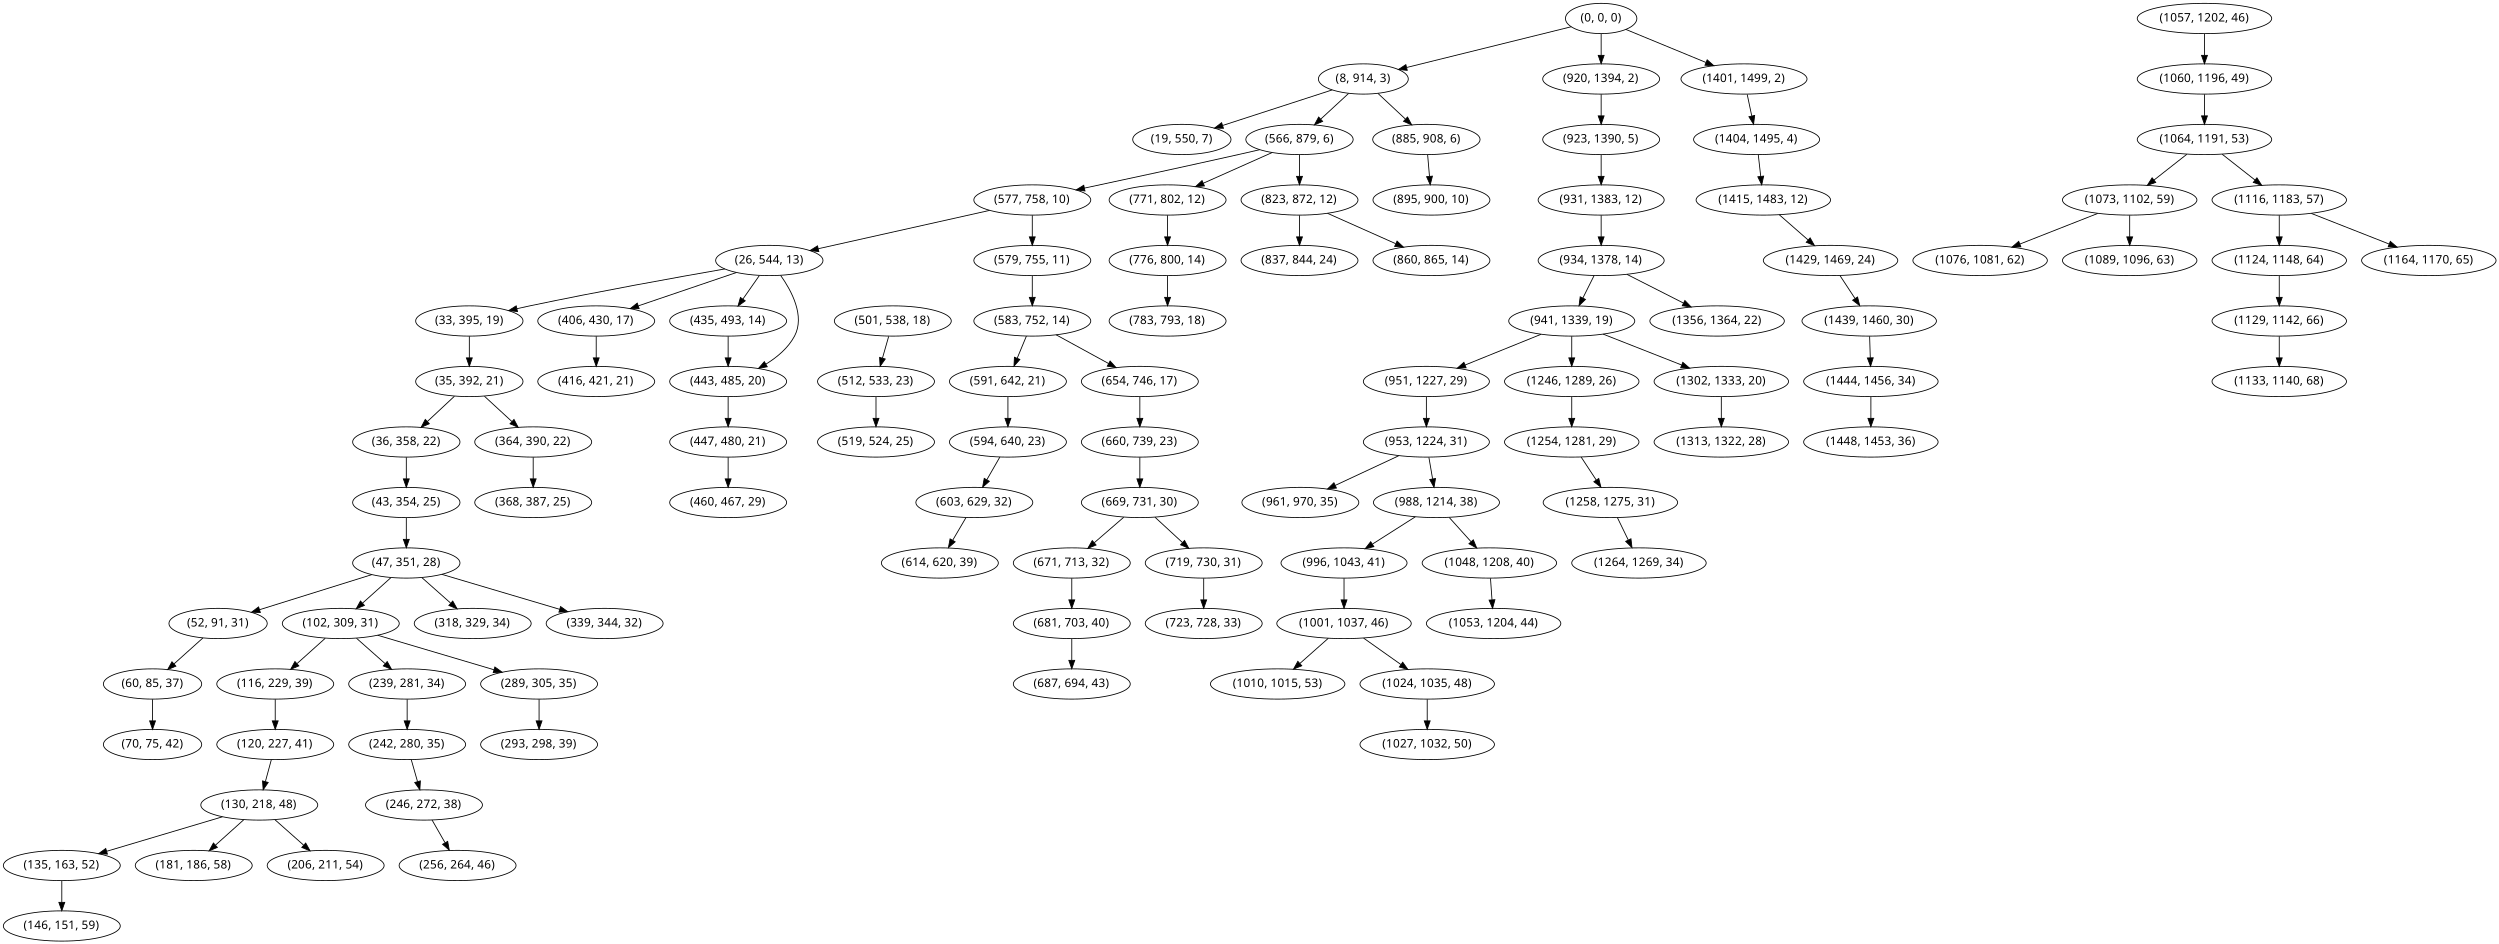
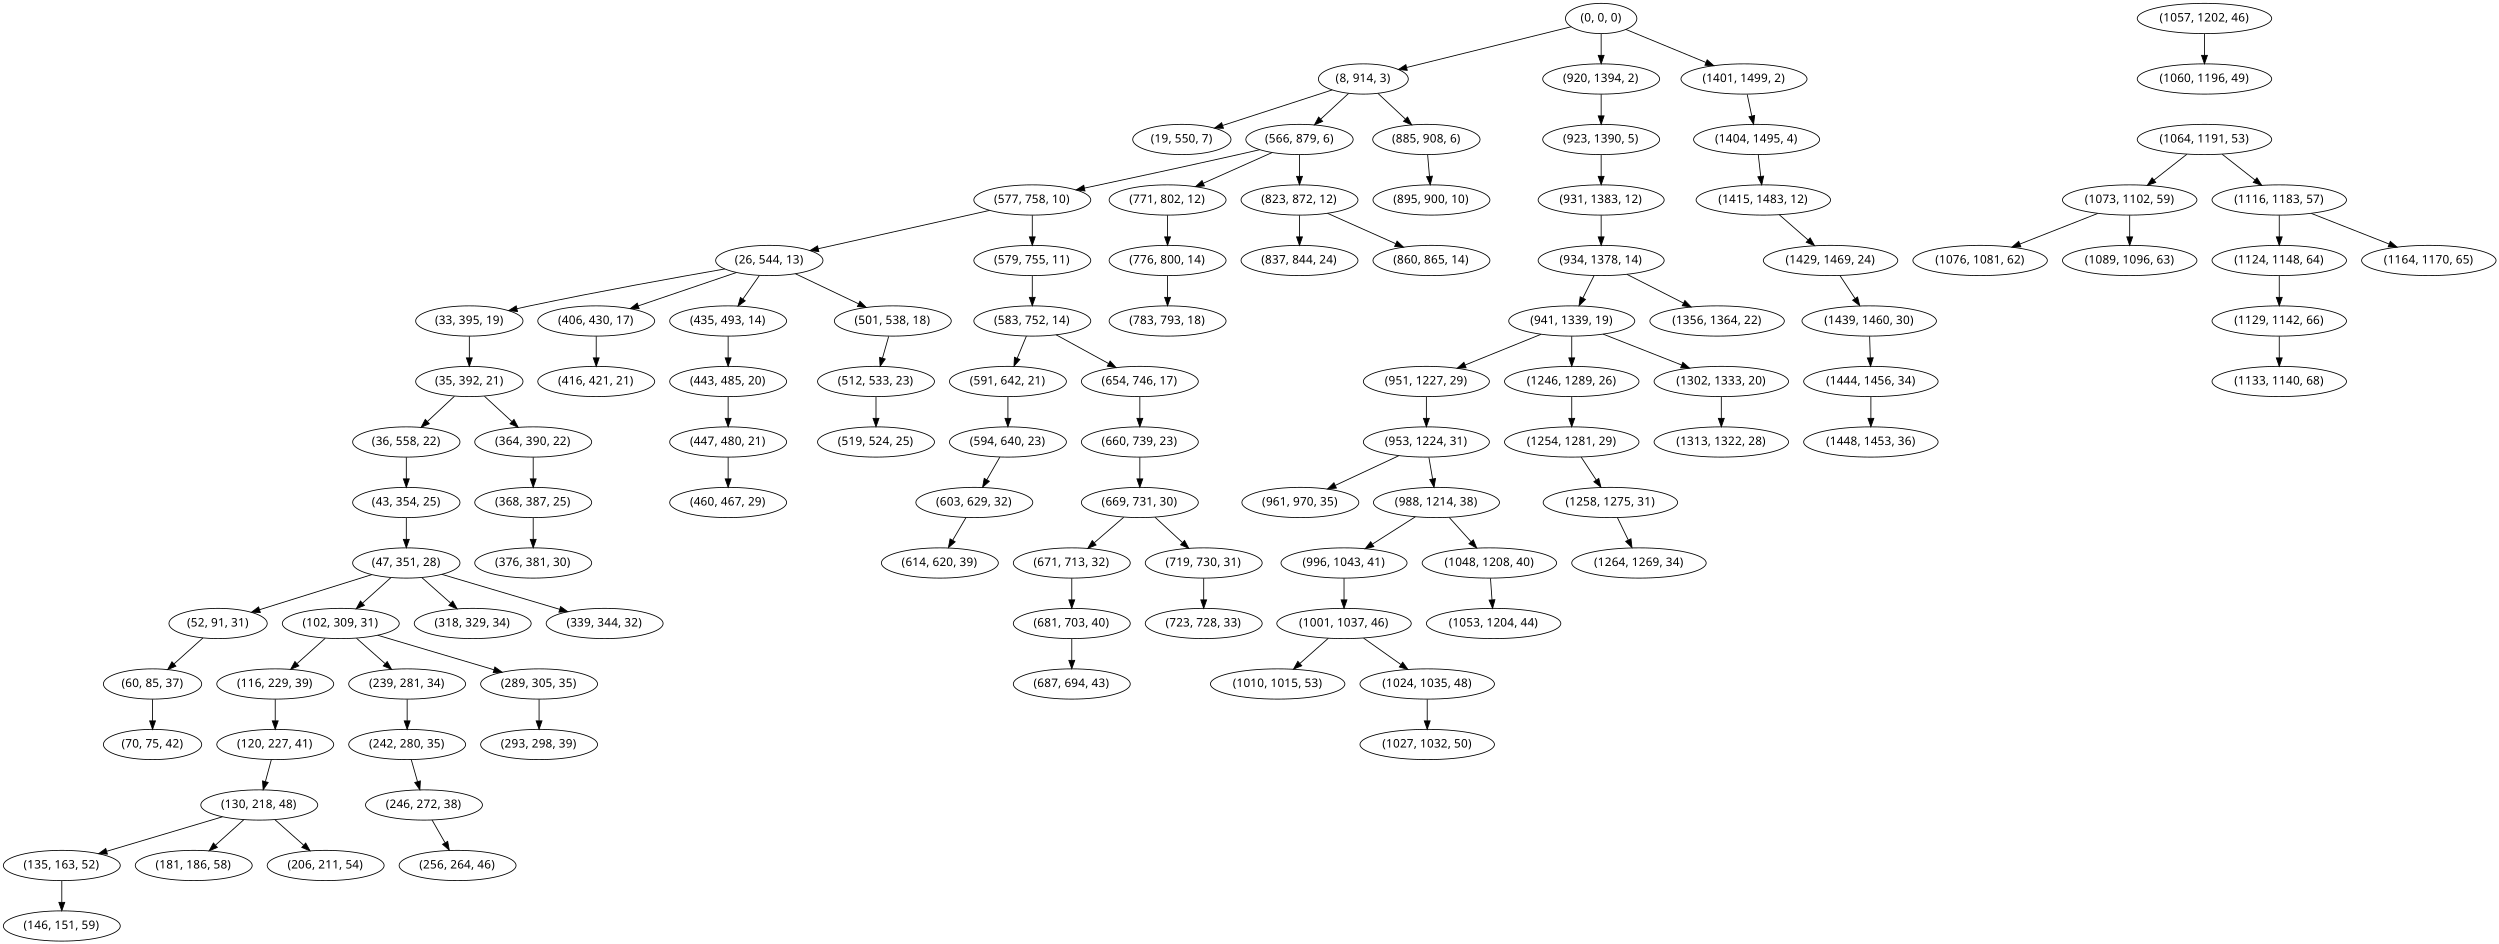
(2204, 105) -> none
(798, 324) -> (827, 289)
(406, 442) -> (406, 442)
none -> (533, 563)
